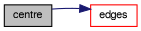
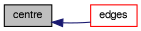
(66, 8) -> (77, 23)
